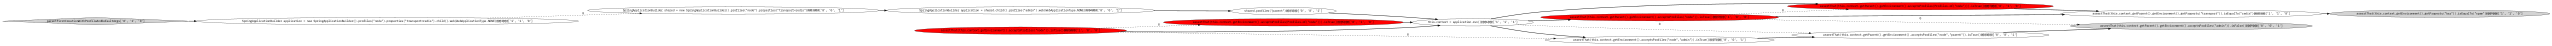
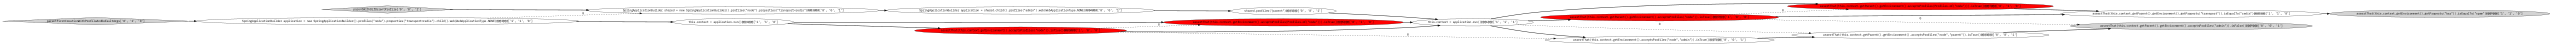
none -> (387, 9)
none -> (733, 22)
